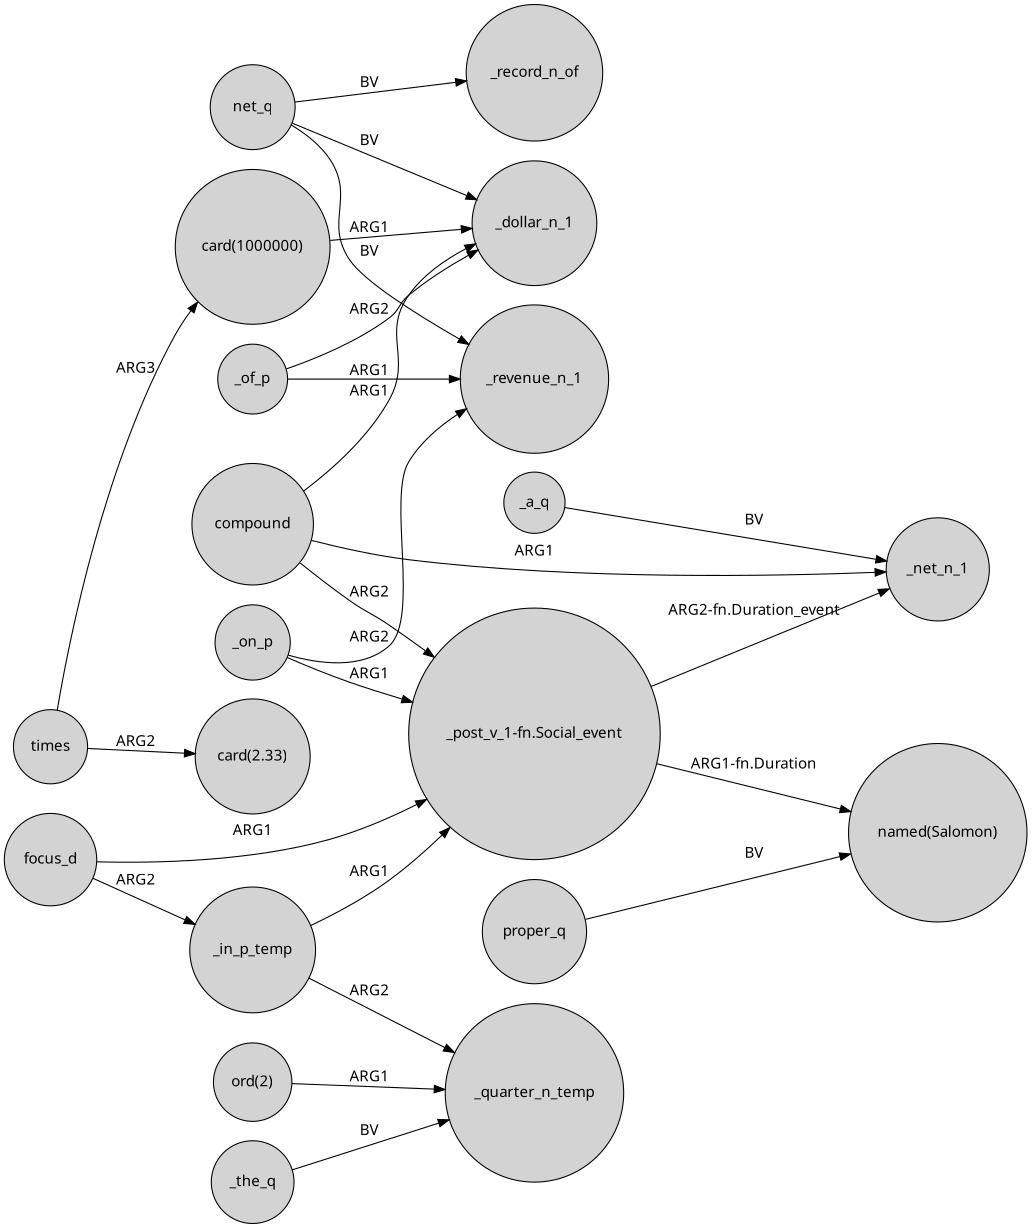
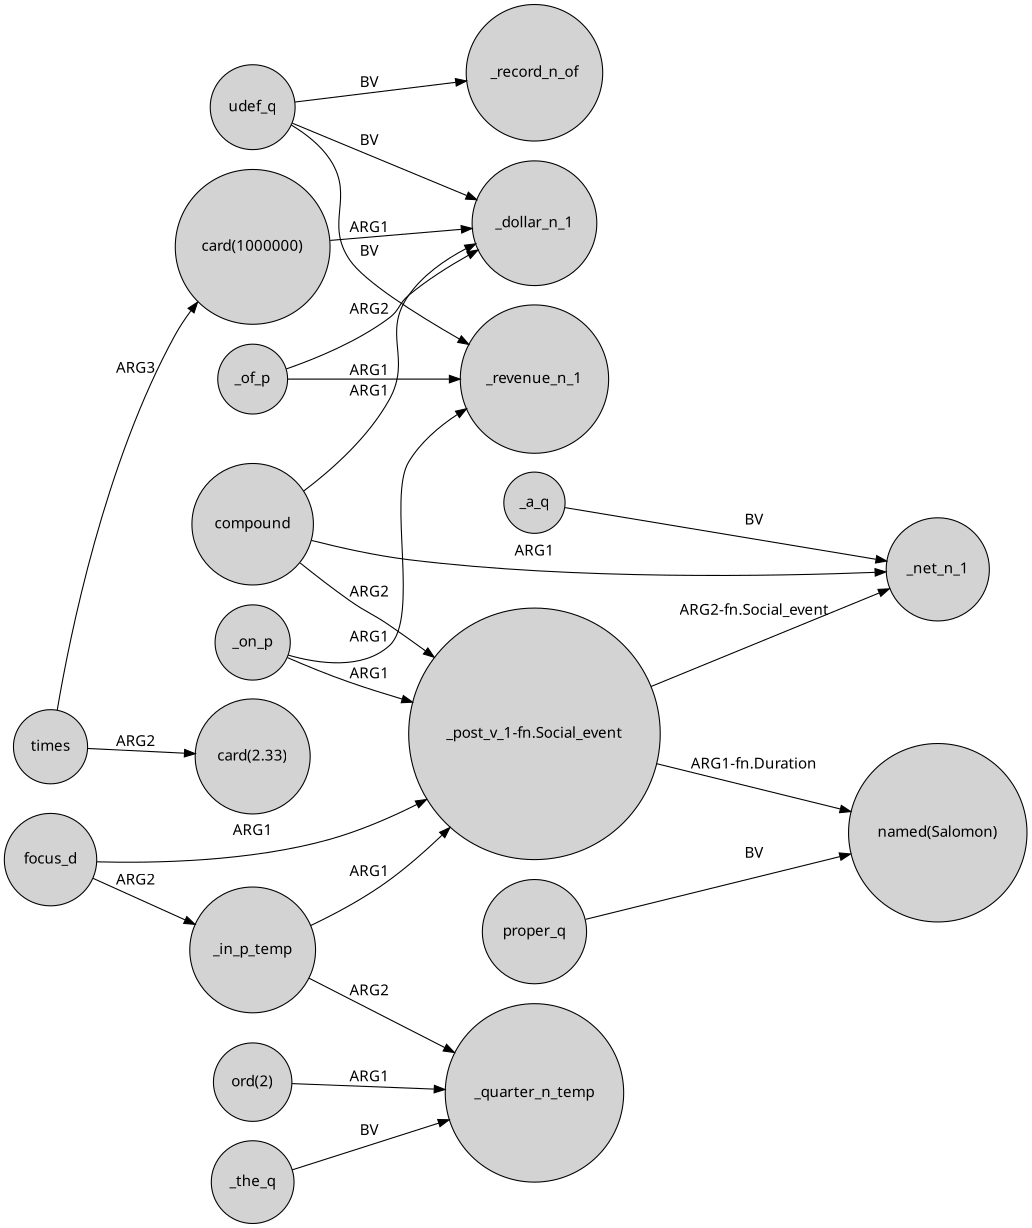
(253, 107) -> (253, 107)
(754, 611) -> (754, 611)
(369, 638) -> (369, 638)
